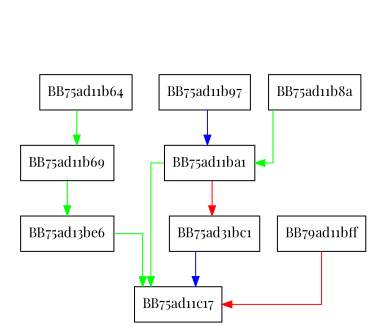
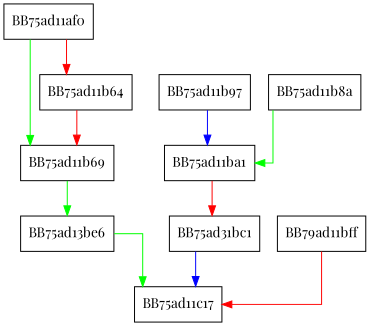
none -> (49, 22)
(77, 123) -> (77, 123)
(151, 213) -> none
